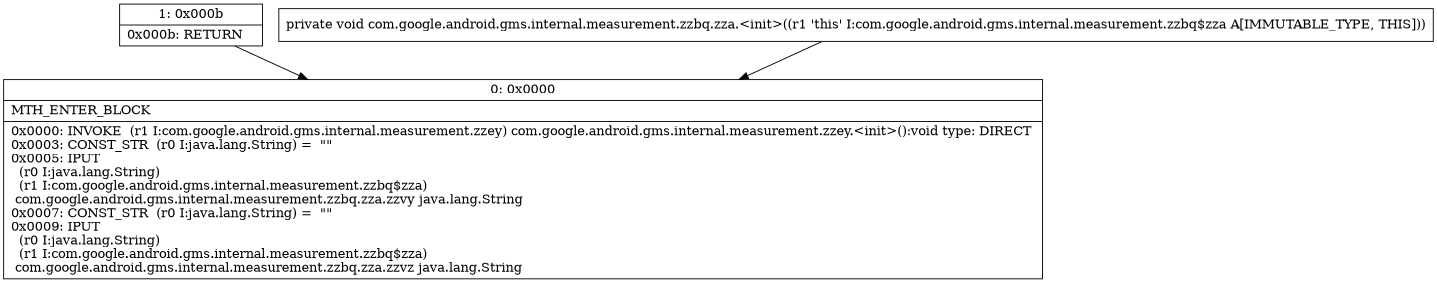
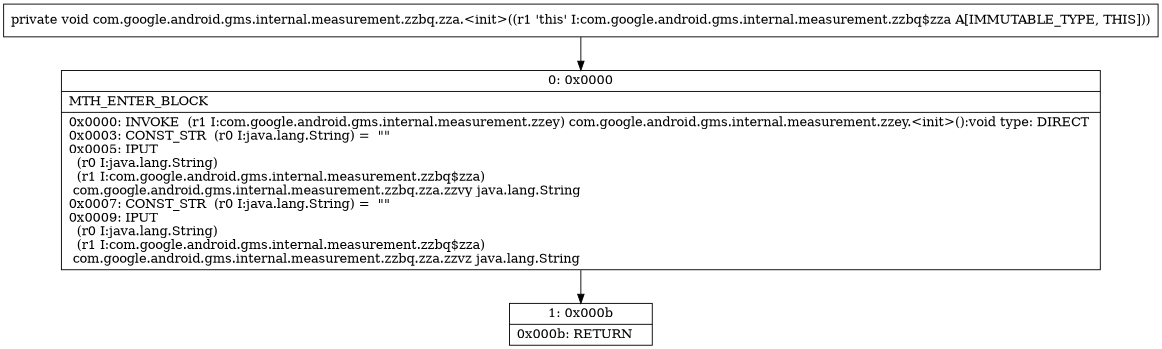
(267, 61) -> (581, 282)
